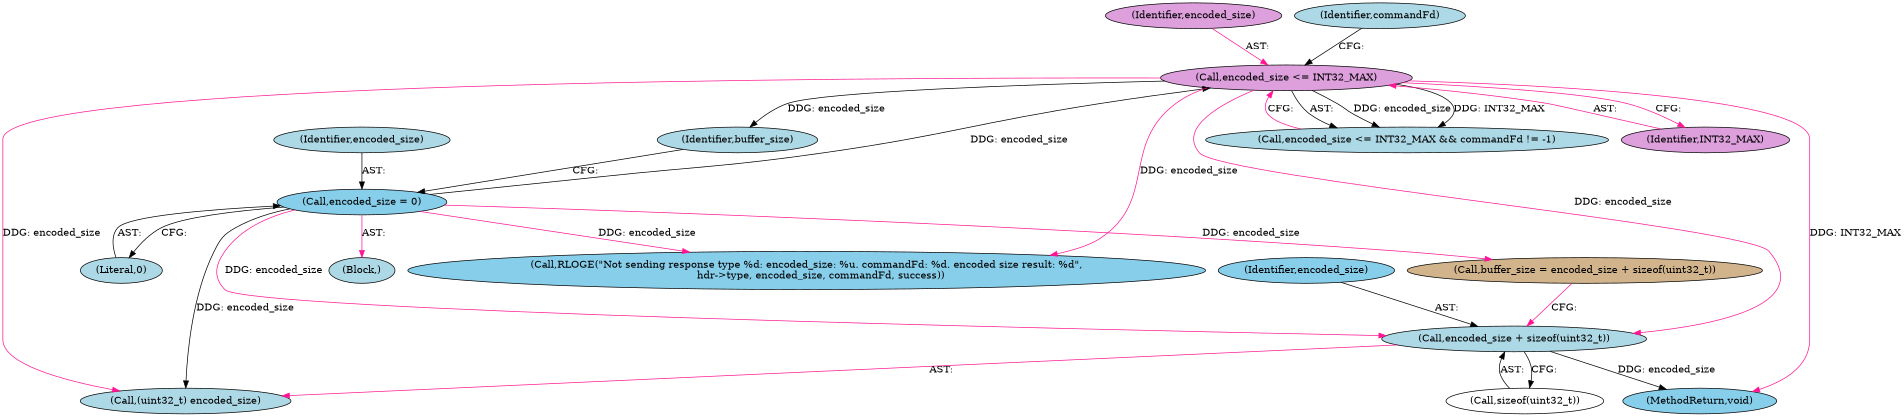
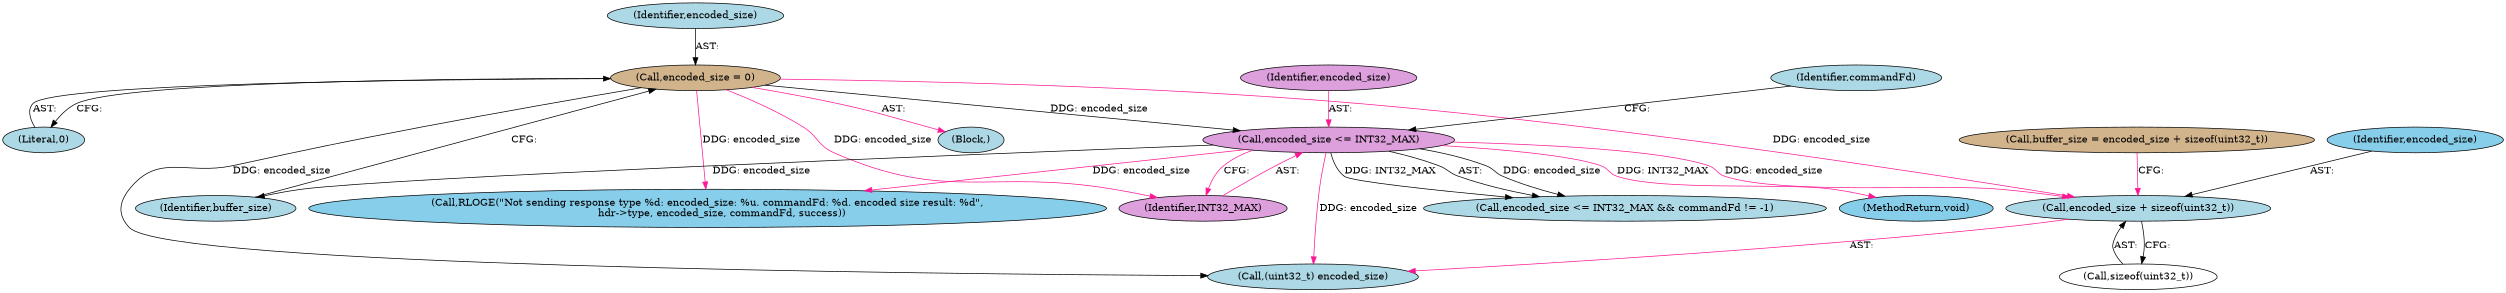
(1275, 120) -> none
(362, 202) -> (695, 78)
(965, 226) -> (928, 179)
(1605, 369) -> none
